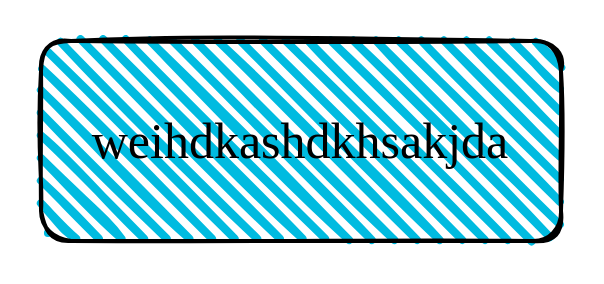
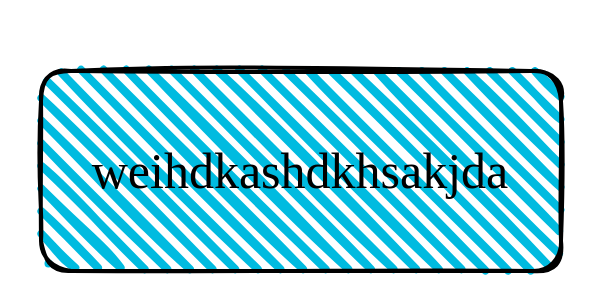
(301, 141) -> (301, 171)
